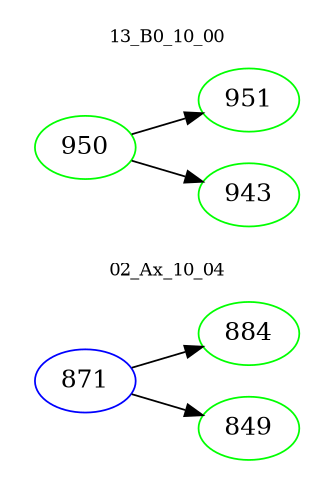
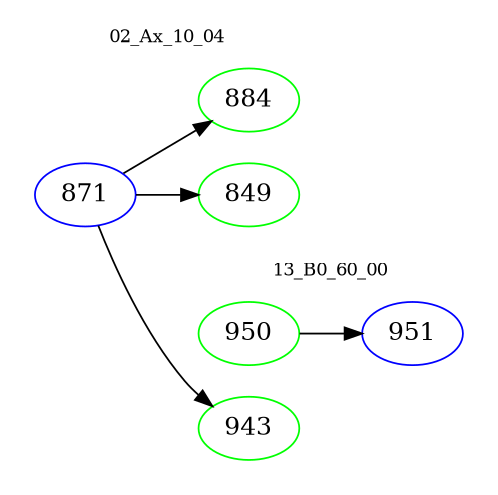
(167, 38) -> (331, 271)
(249, 100) -> (413, 334)
(159, 169) -> (140, 315)
